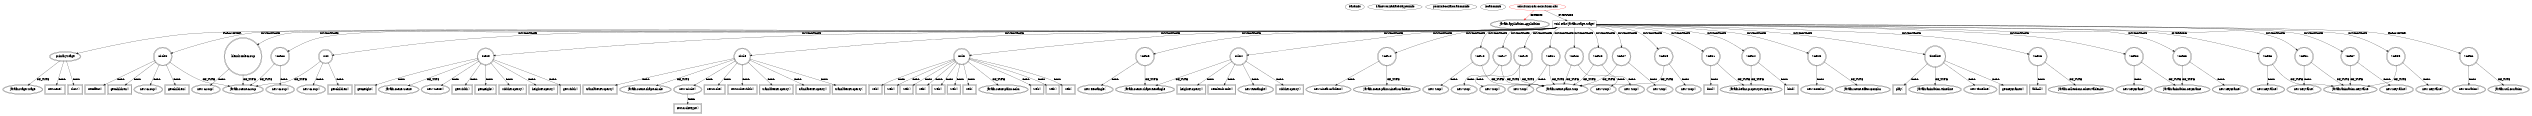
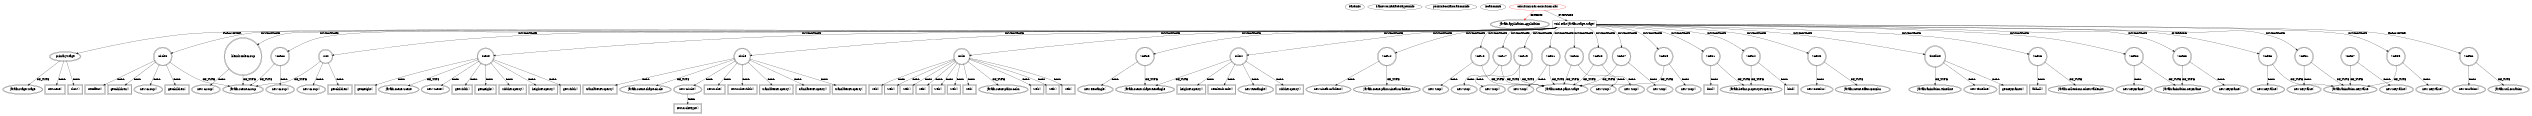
(1971, 25) -> none
(1562, 90) -> (1562, 90)
(1900, 90) -> none
